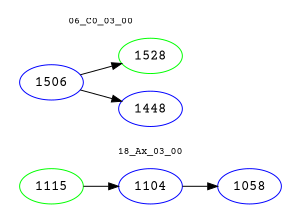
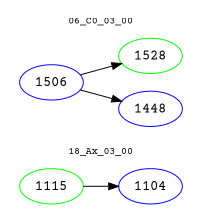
(250, 186) -> none
